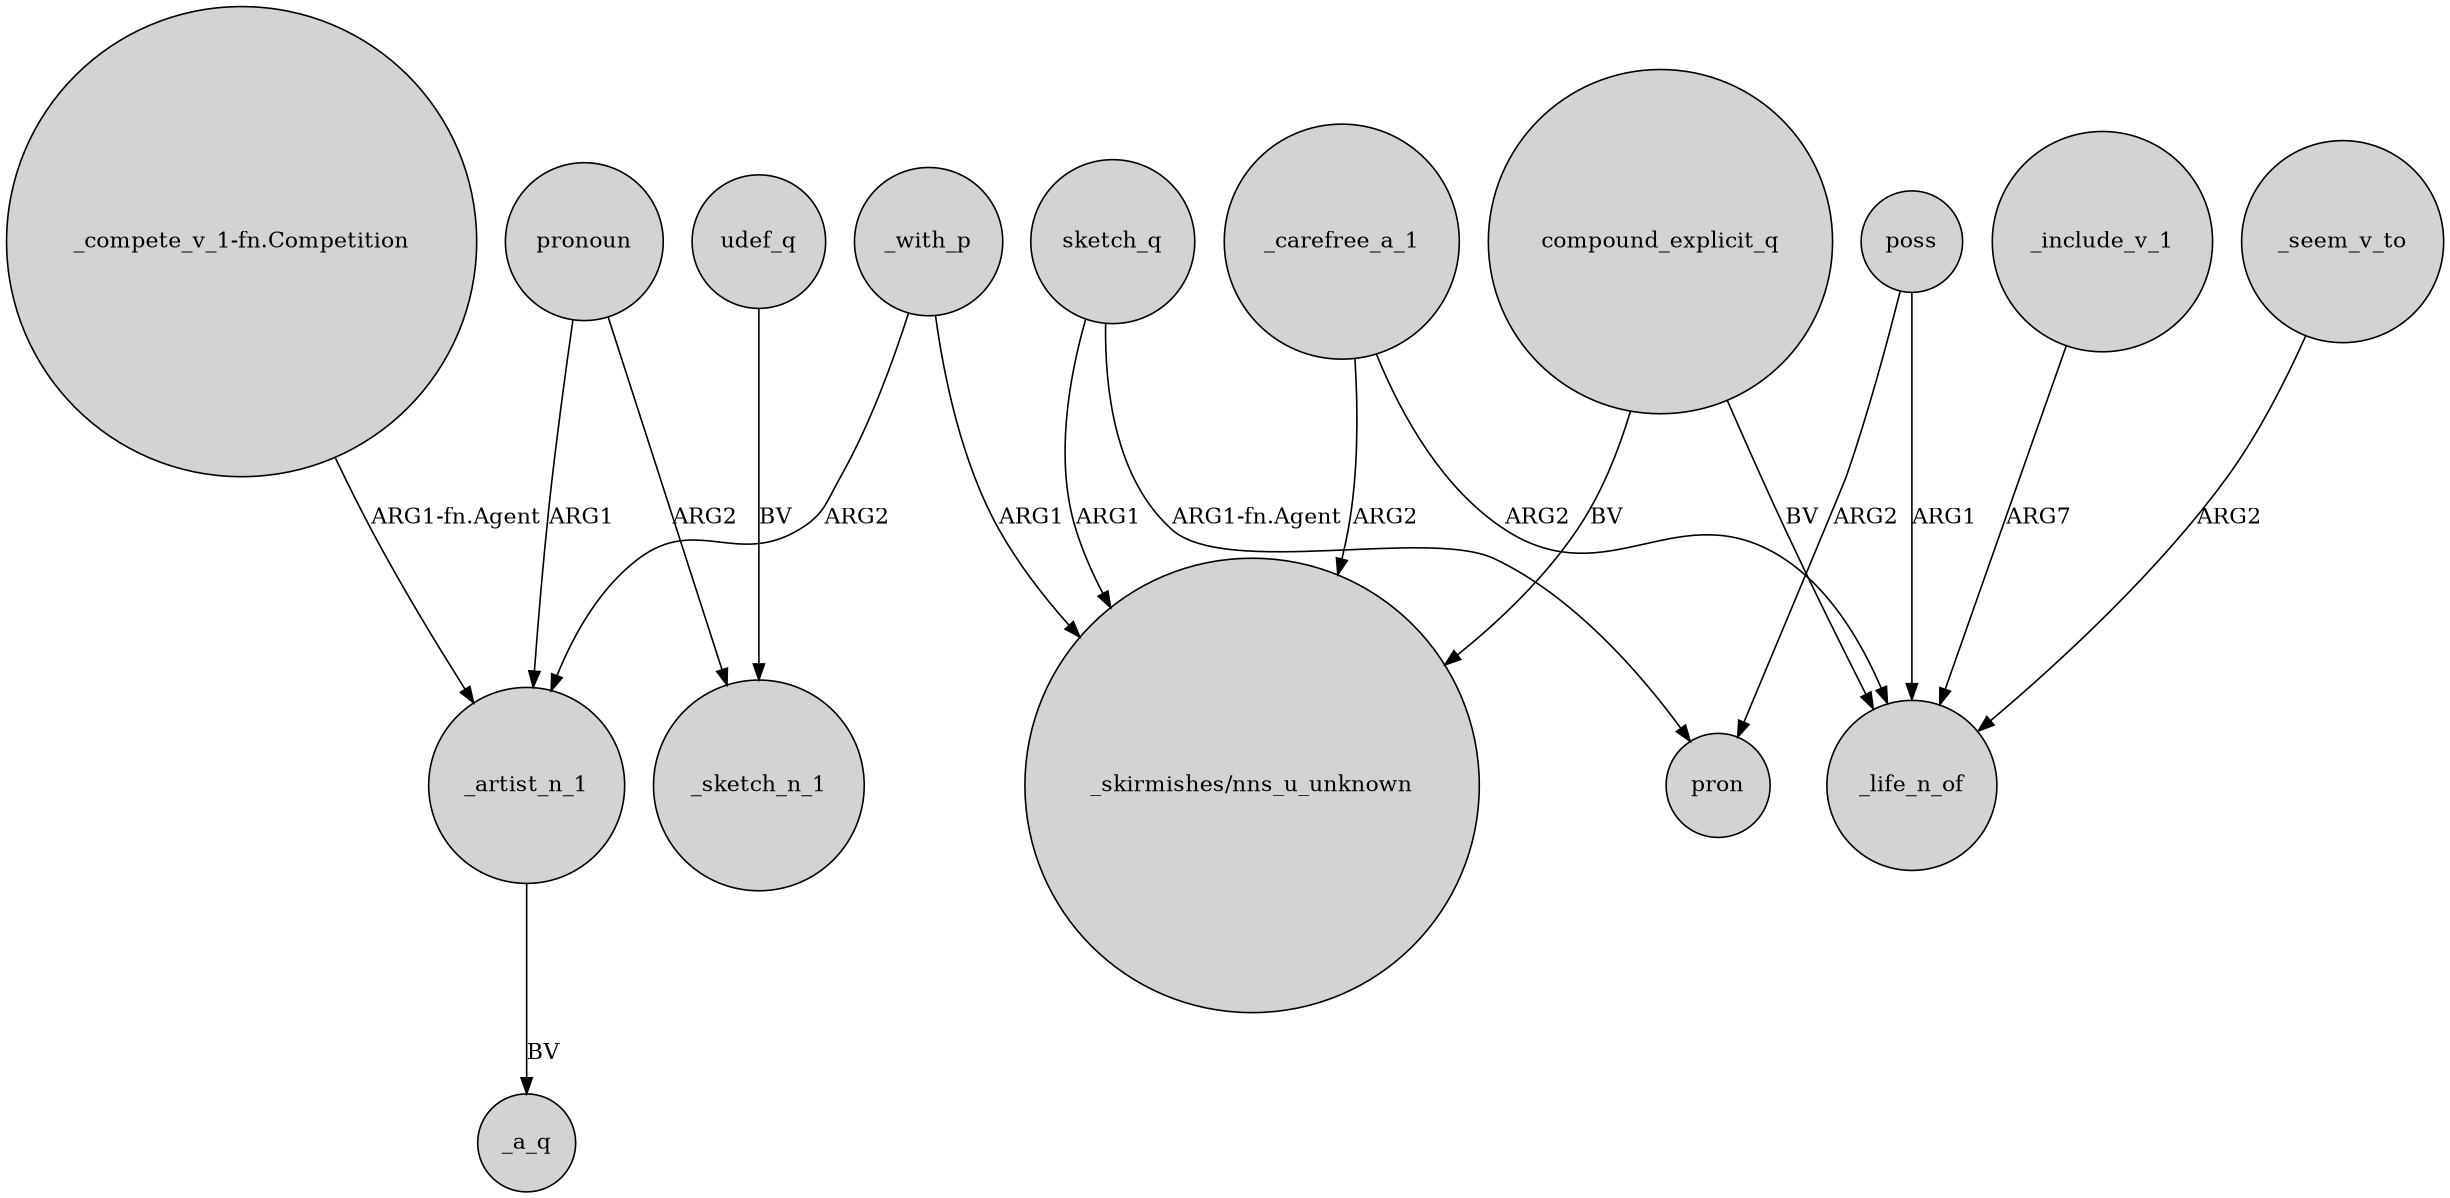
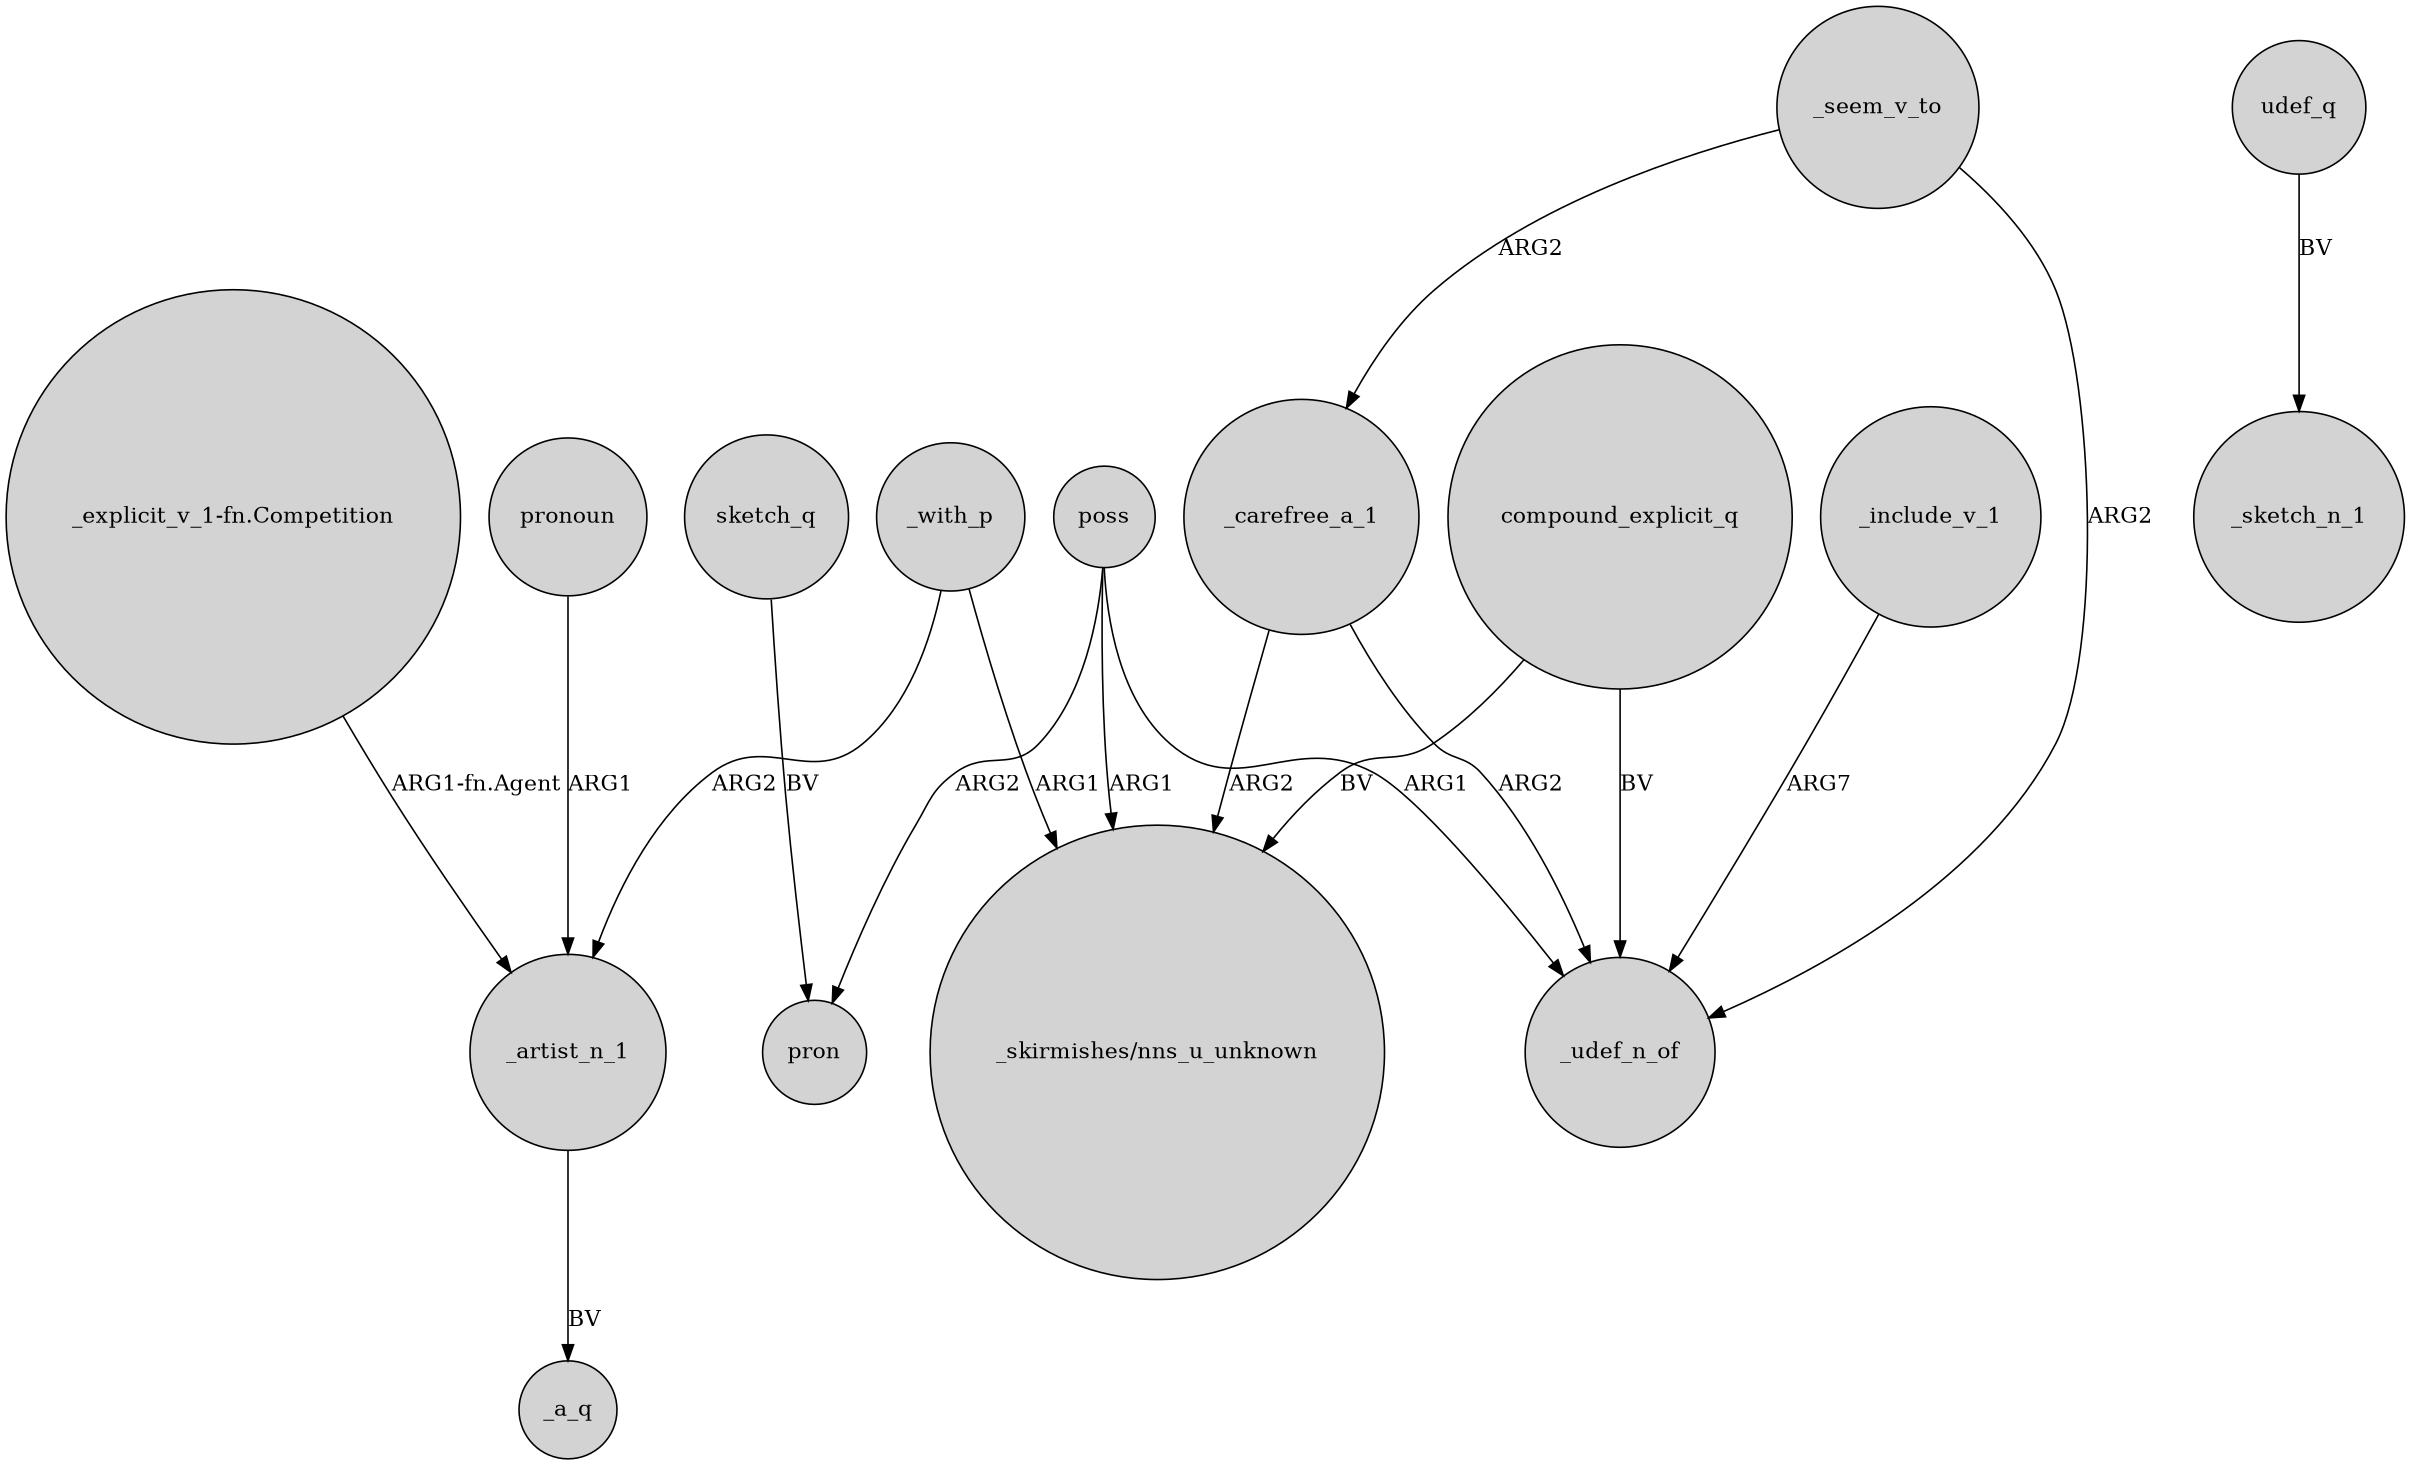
none -> (1539, 220)
(242, 242) -> (233, 517)
(1065, 459) -> (1103, 691)
(665, 493) -> none
(1257, 518) -> (803, 785)
(1912, 785) -> (1620, 1052)
